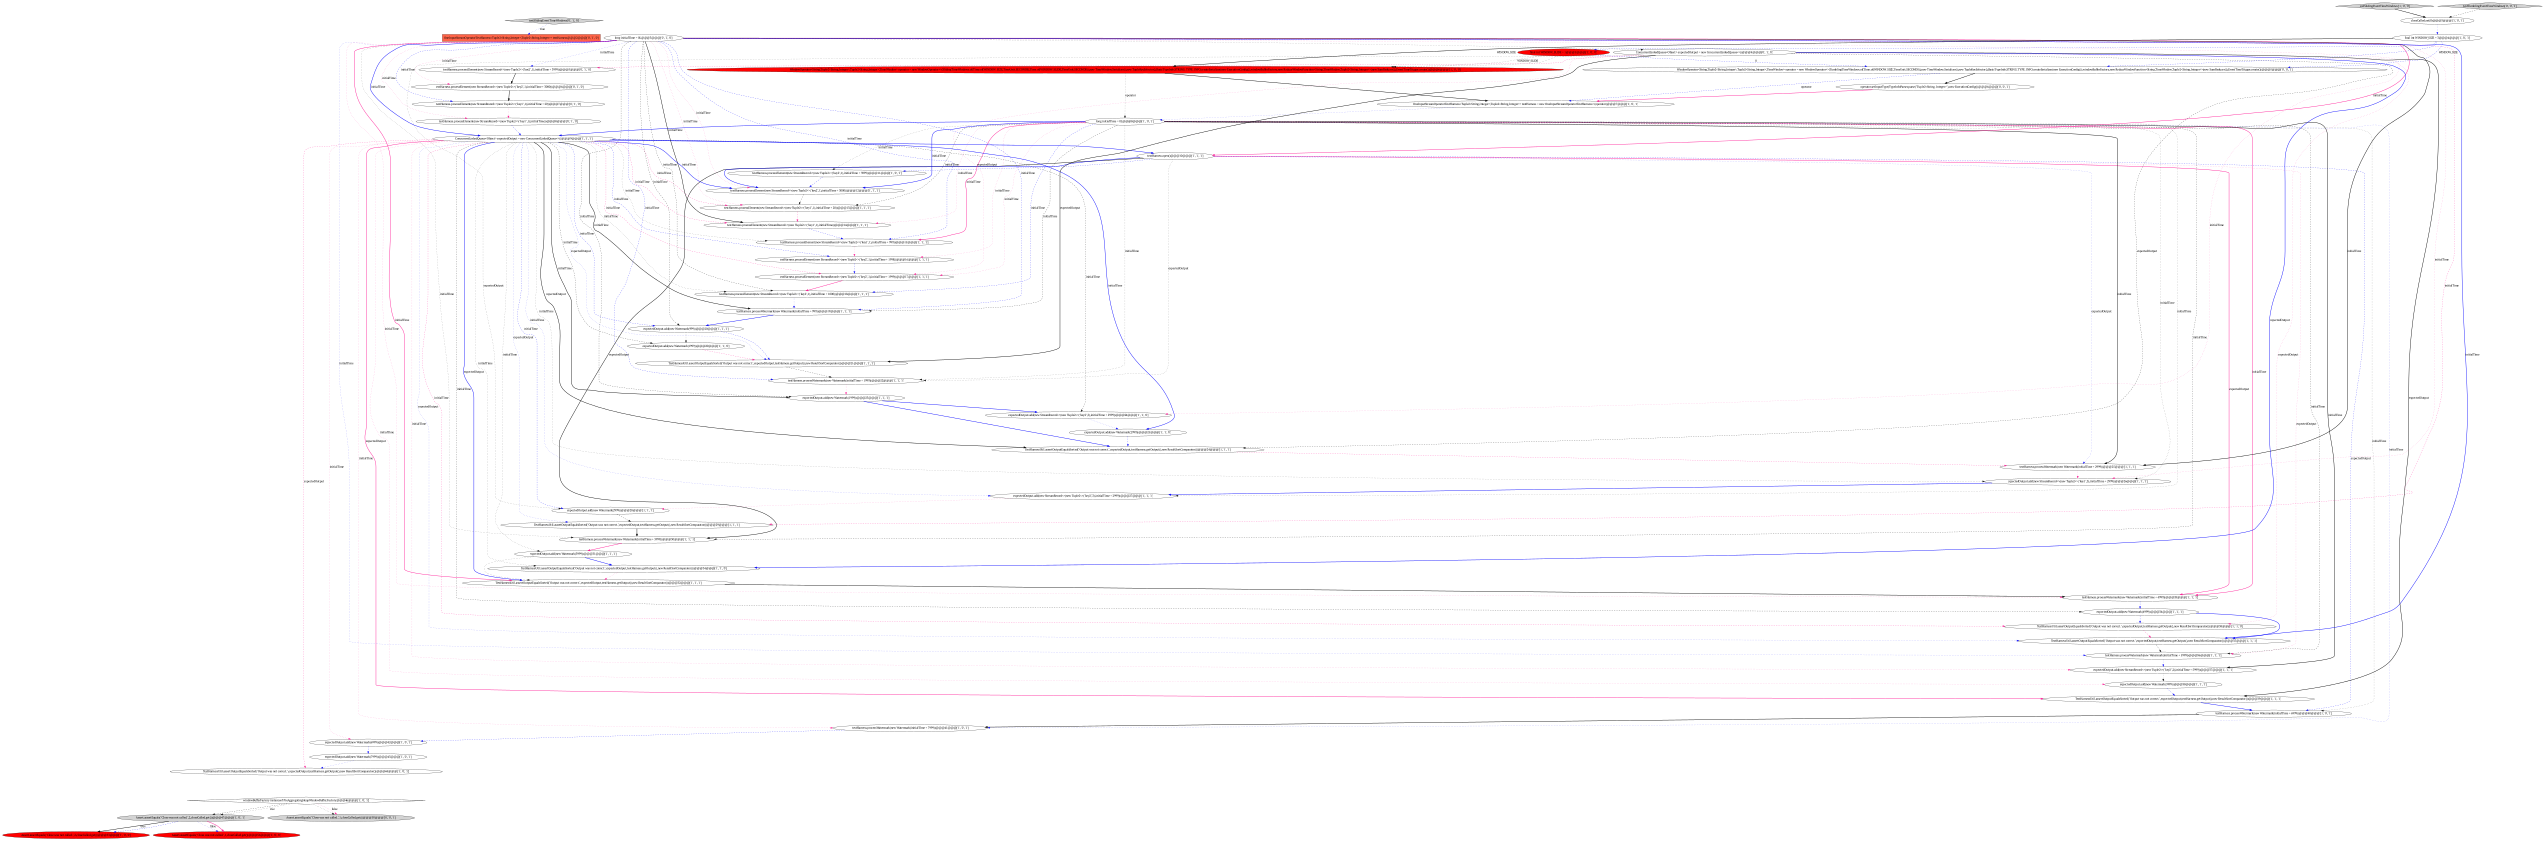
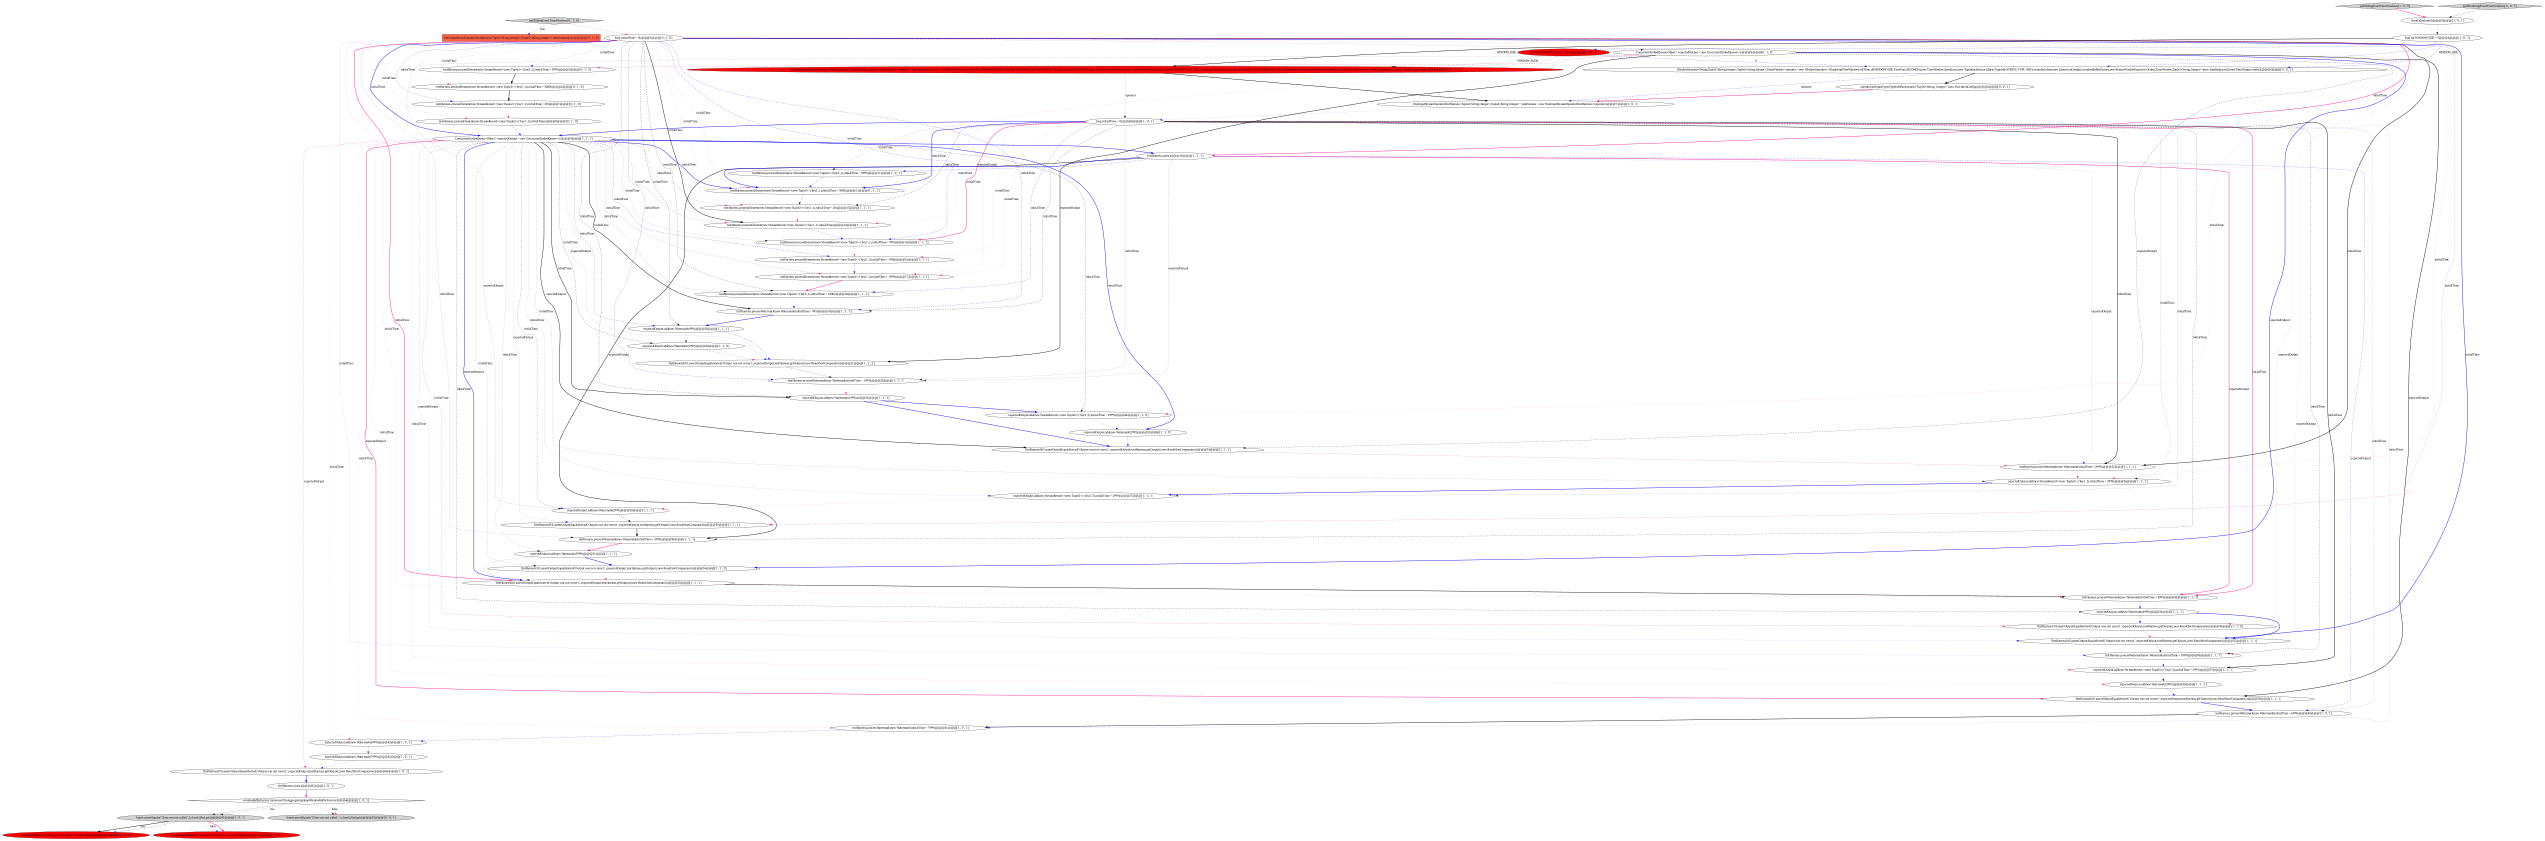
(2409, 13) -> (2409, 13)
(2437, 28) -> (2437, 28)
none -> (596, 29)
none -> (306, 786)
